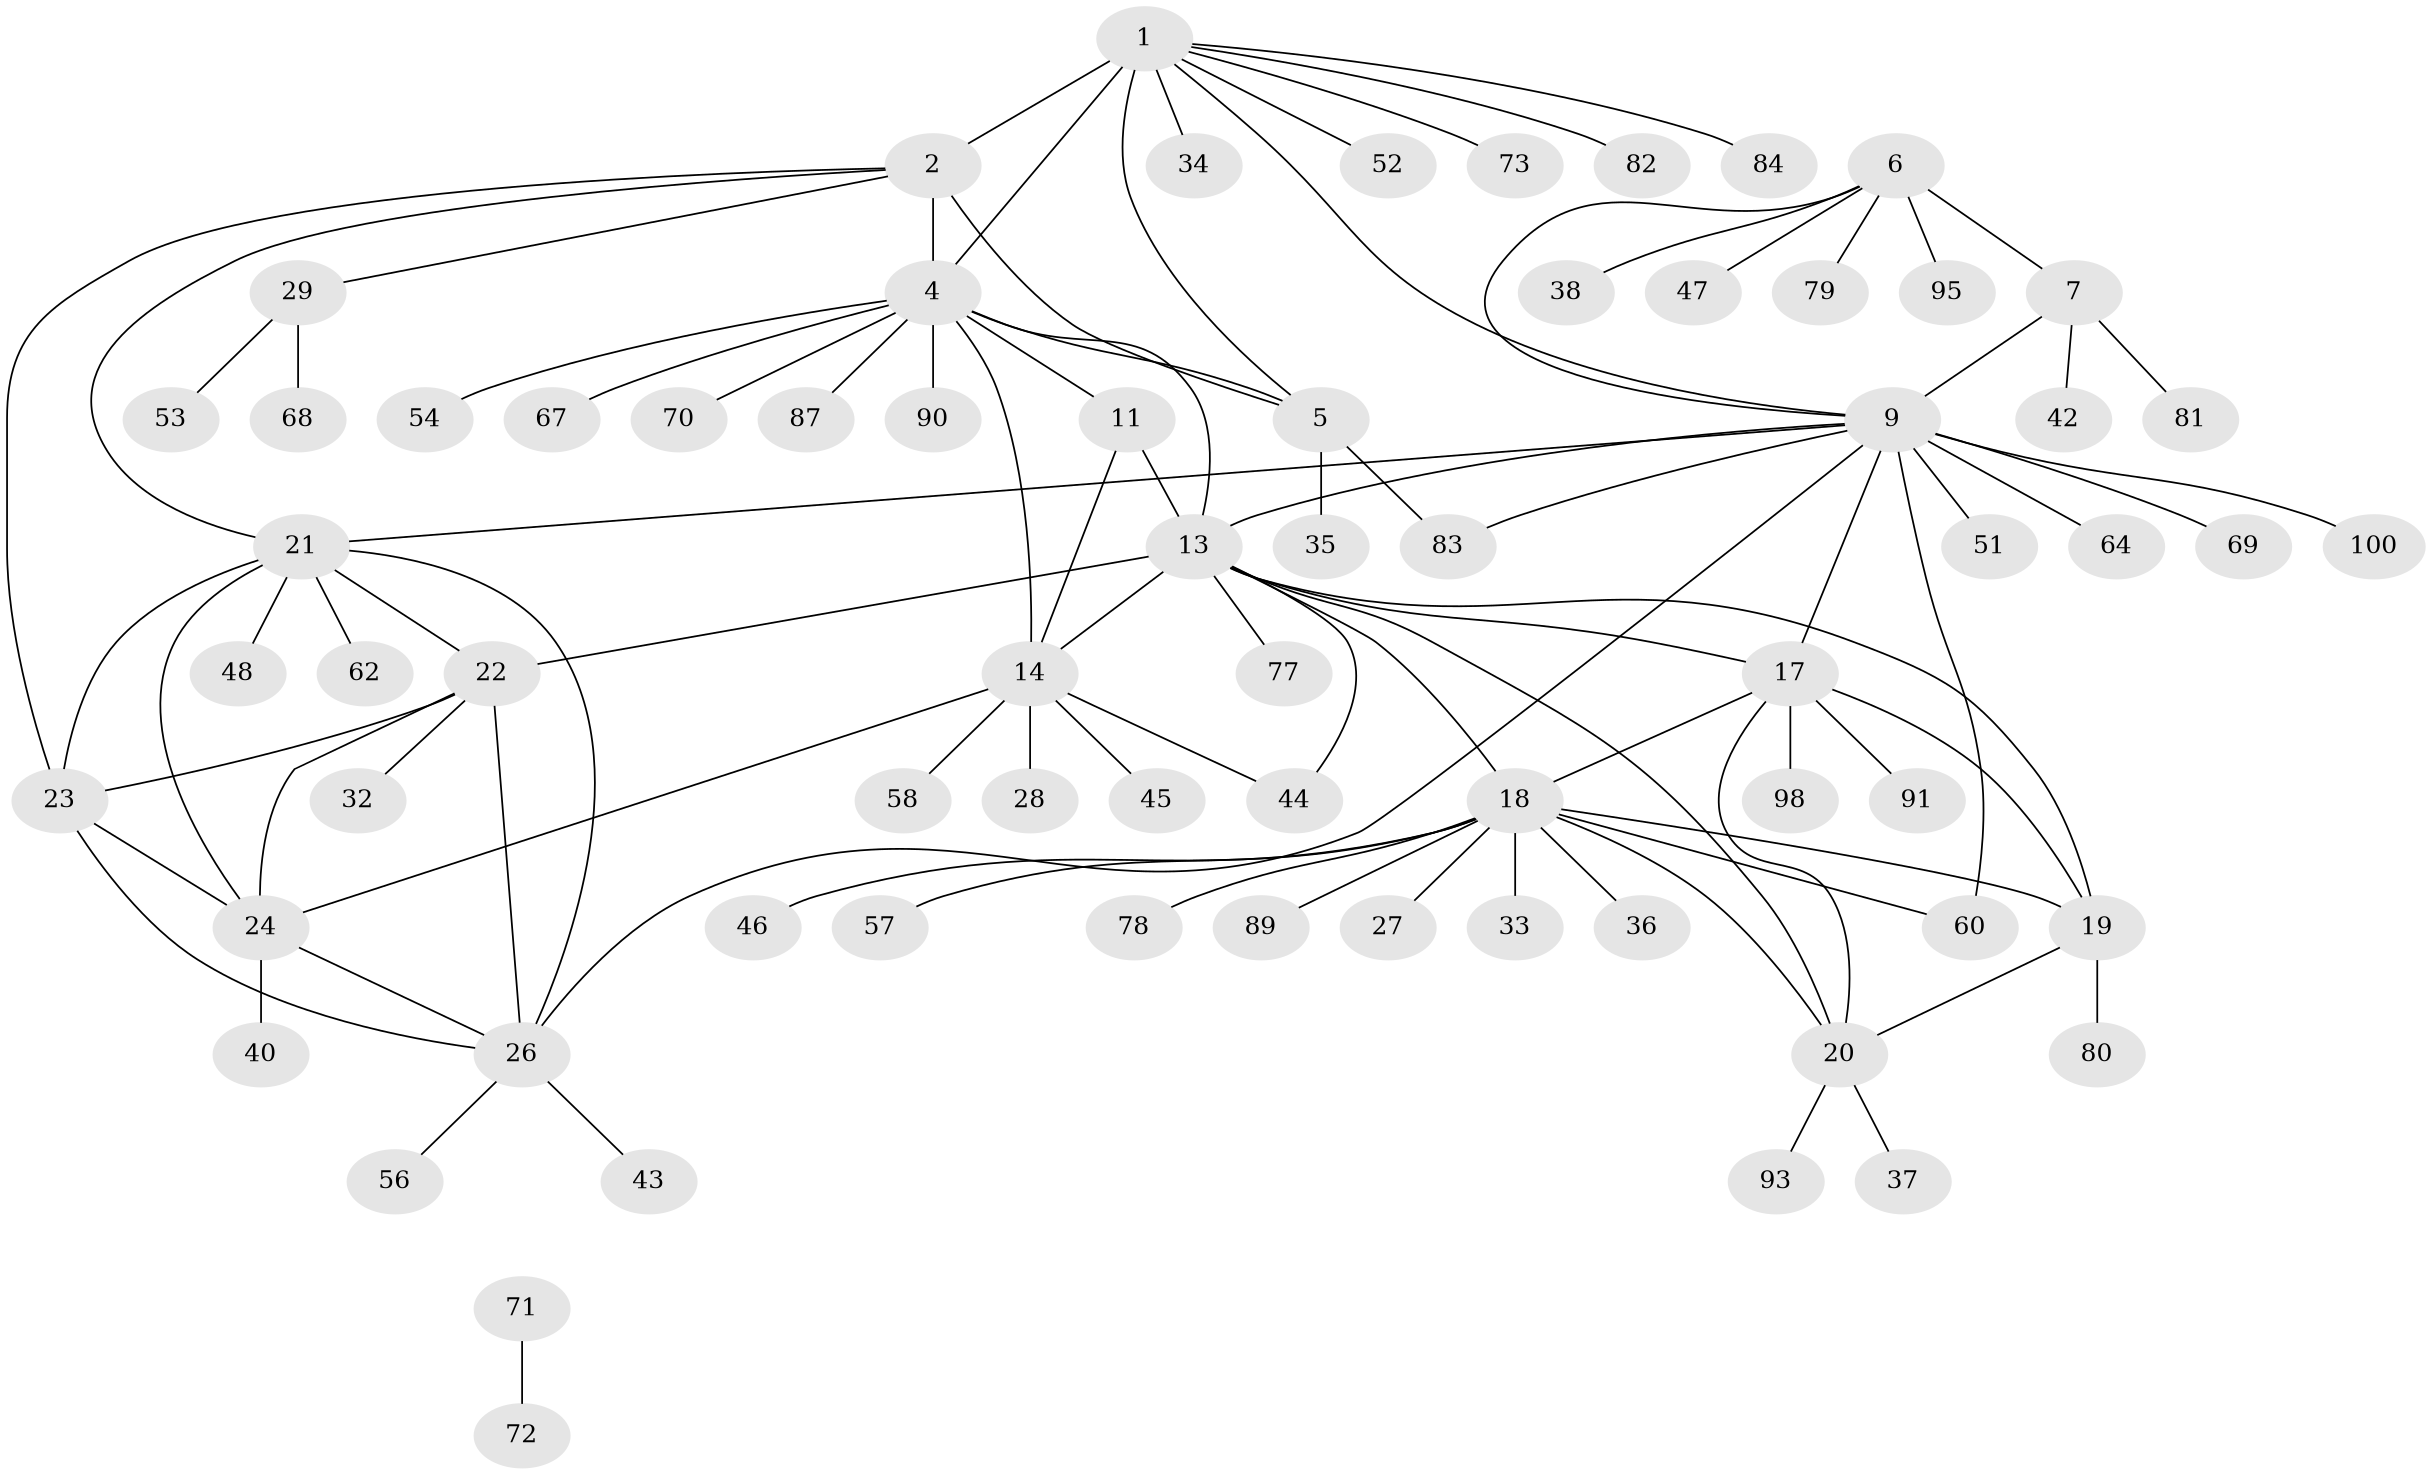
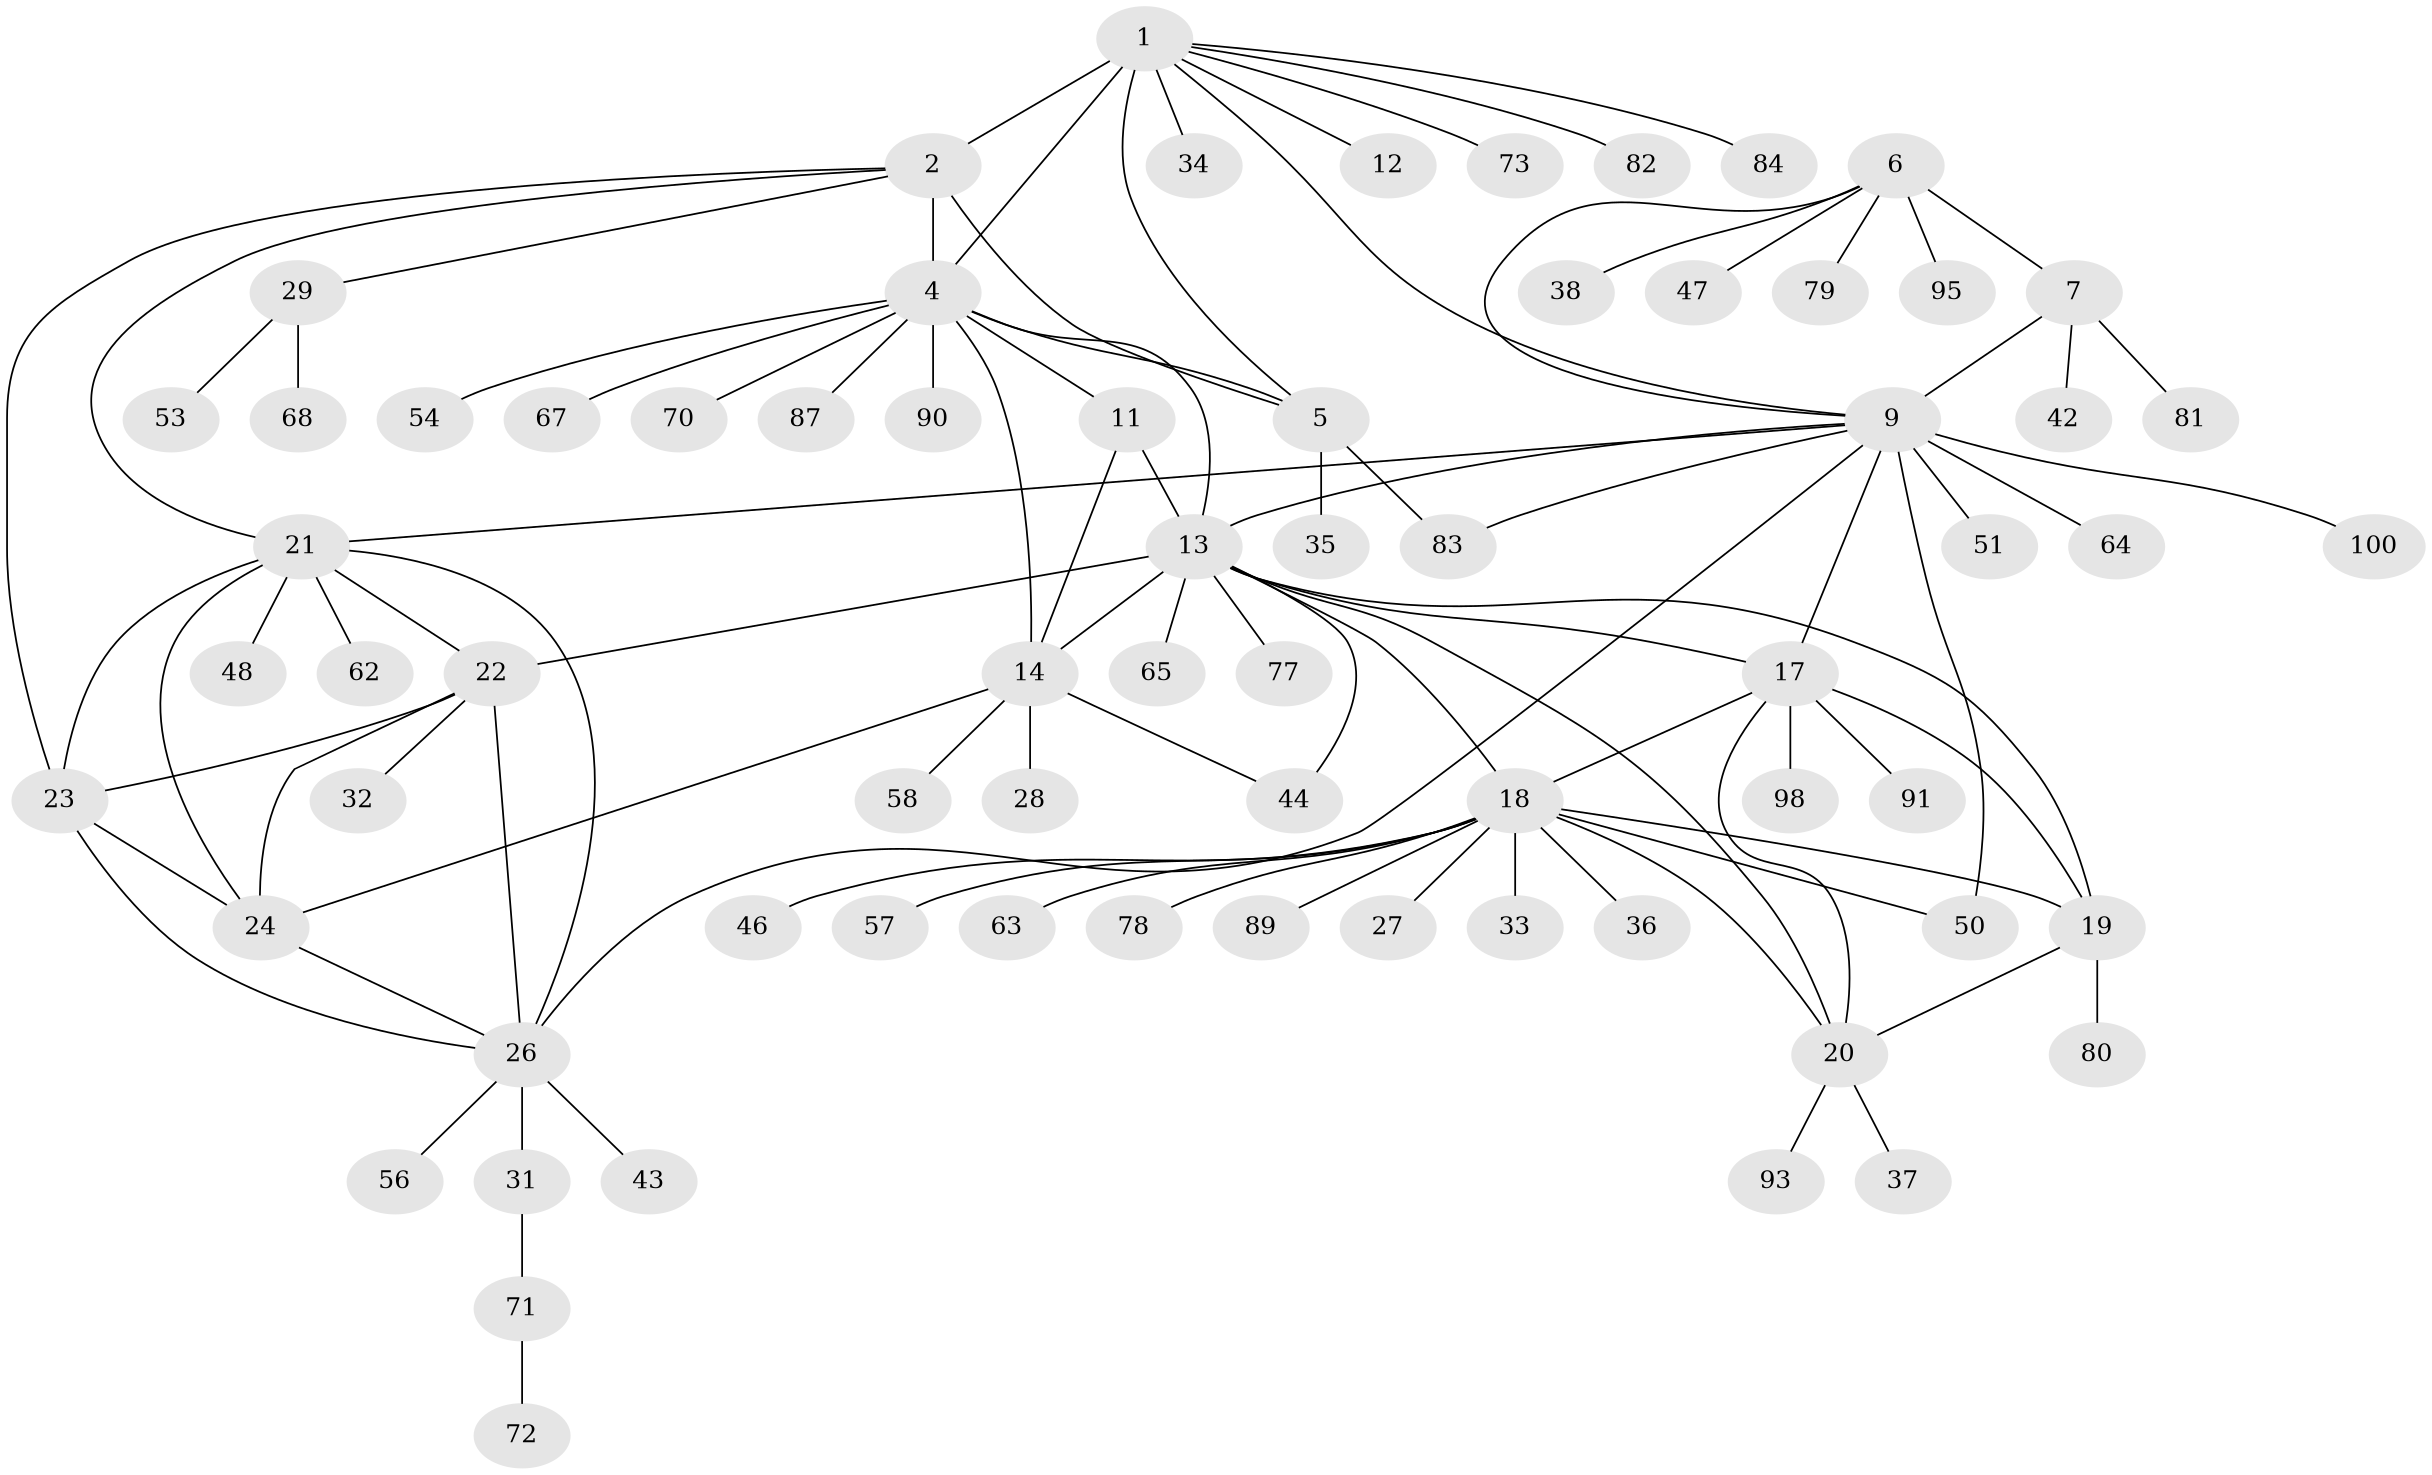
(1388, 166) -> (1388, 166)
(2244, 547) -> none
none -> (1157, 674)
(1157, 801) -> none
none -> (1007, 928)
(1970, 928) -> (1970, 928)
(261, 1055) -> none
none -> (522, 1182)
